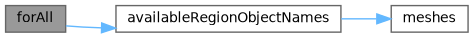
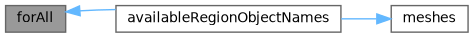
(84, 27) -> (98, 10)
